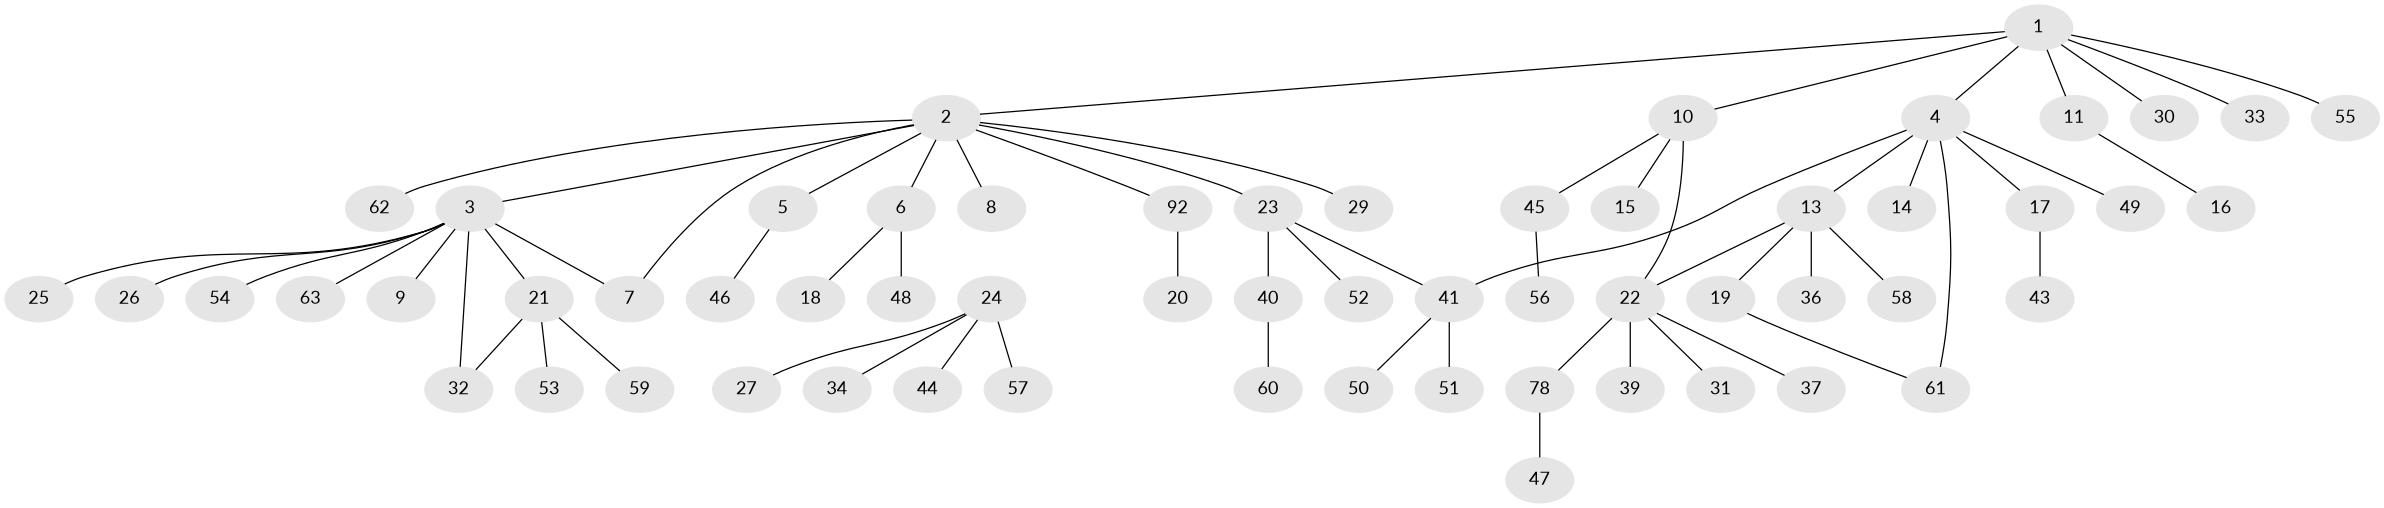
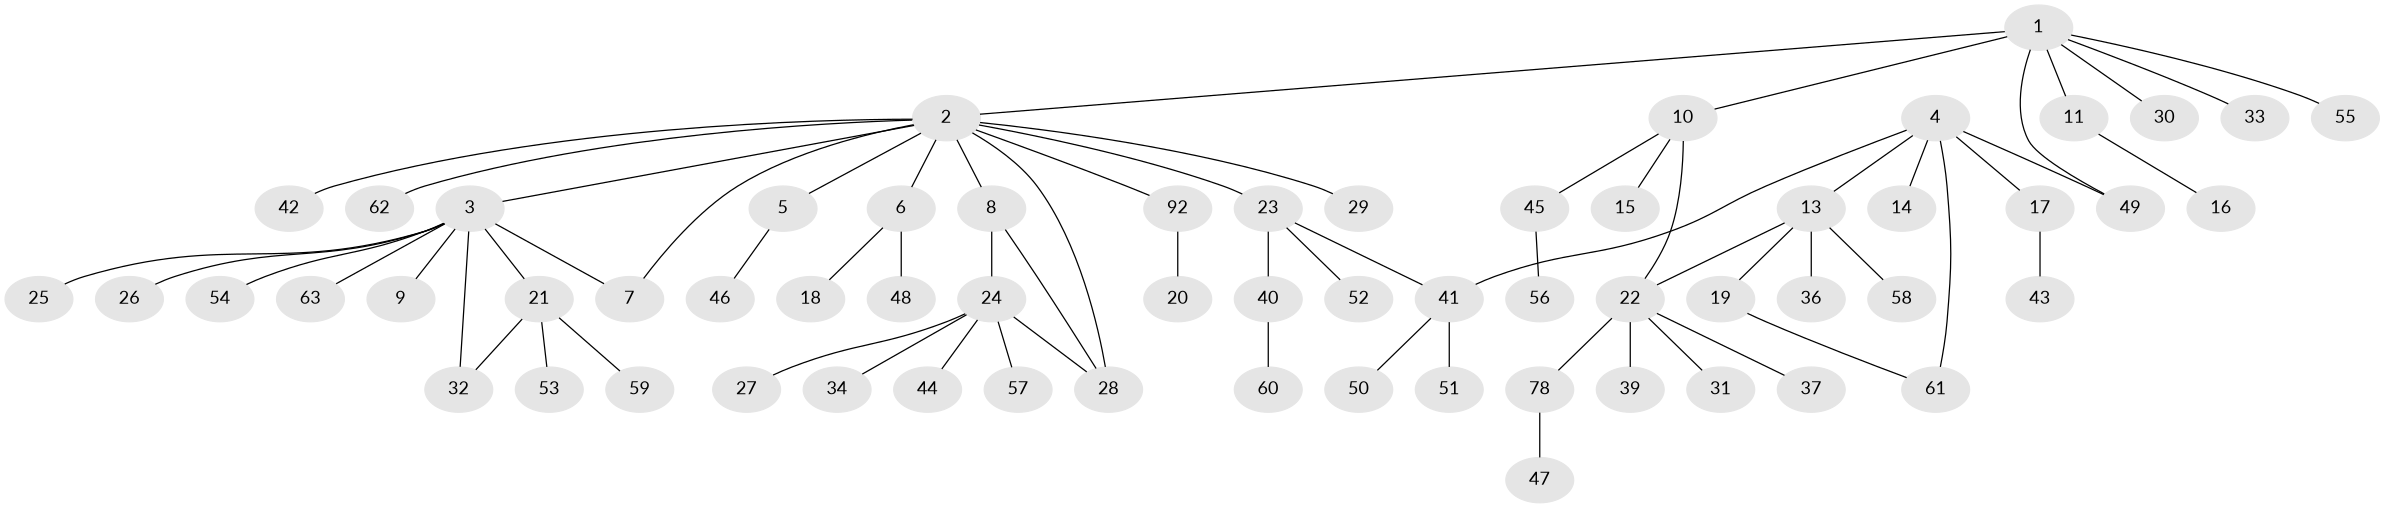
(1987, 73) -> (2029, 141)
none -> (289, 209)
none -> (992, 254)
none -> (1109, 390)
